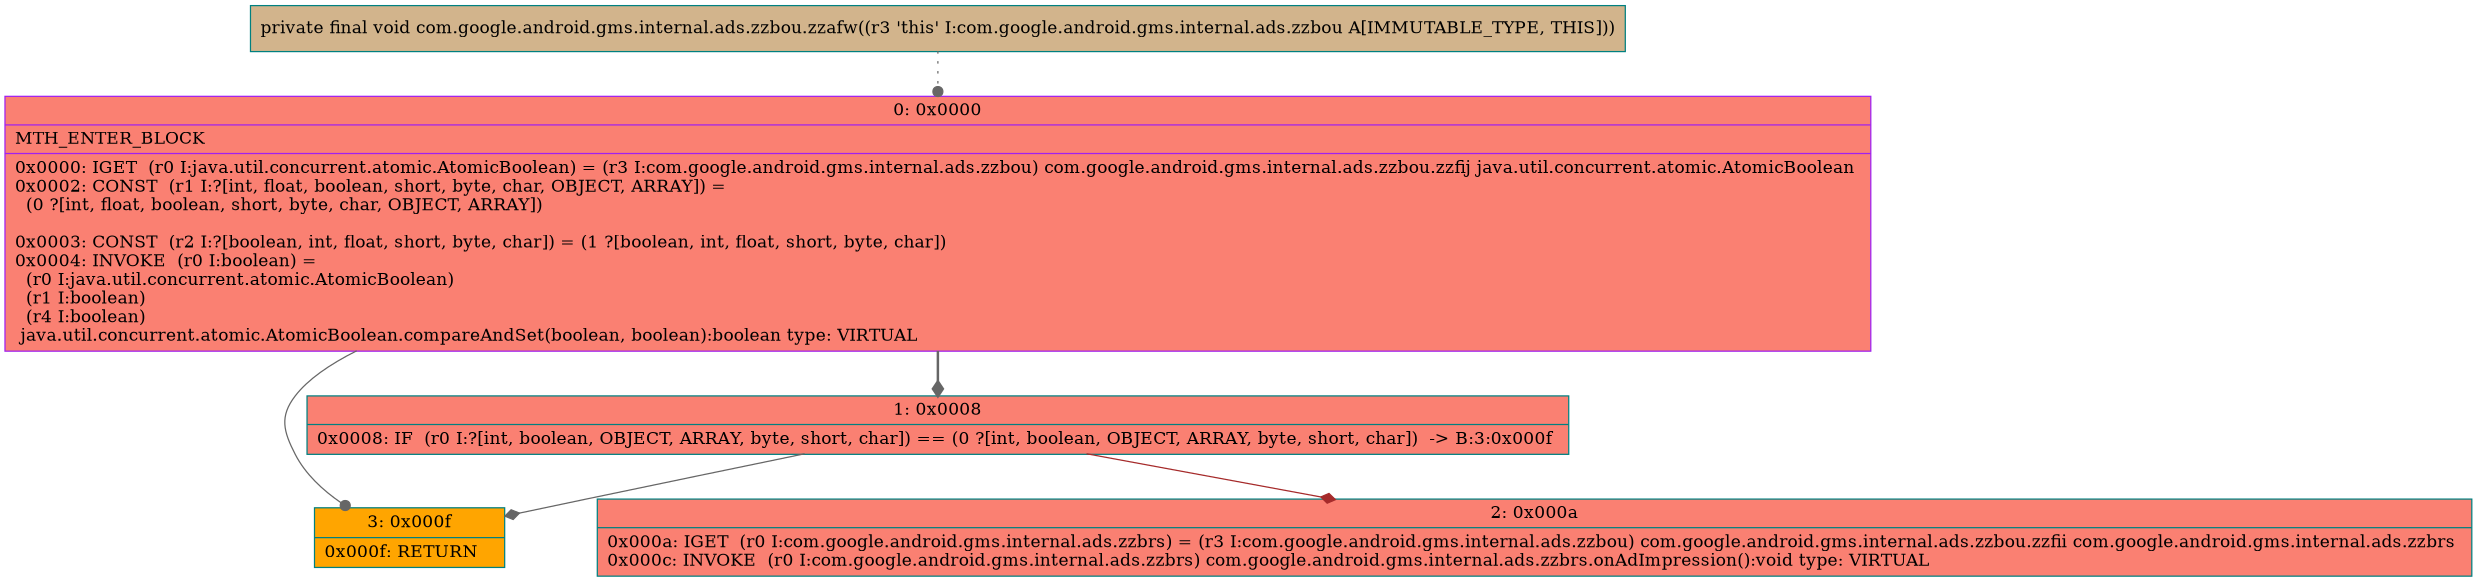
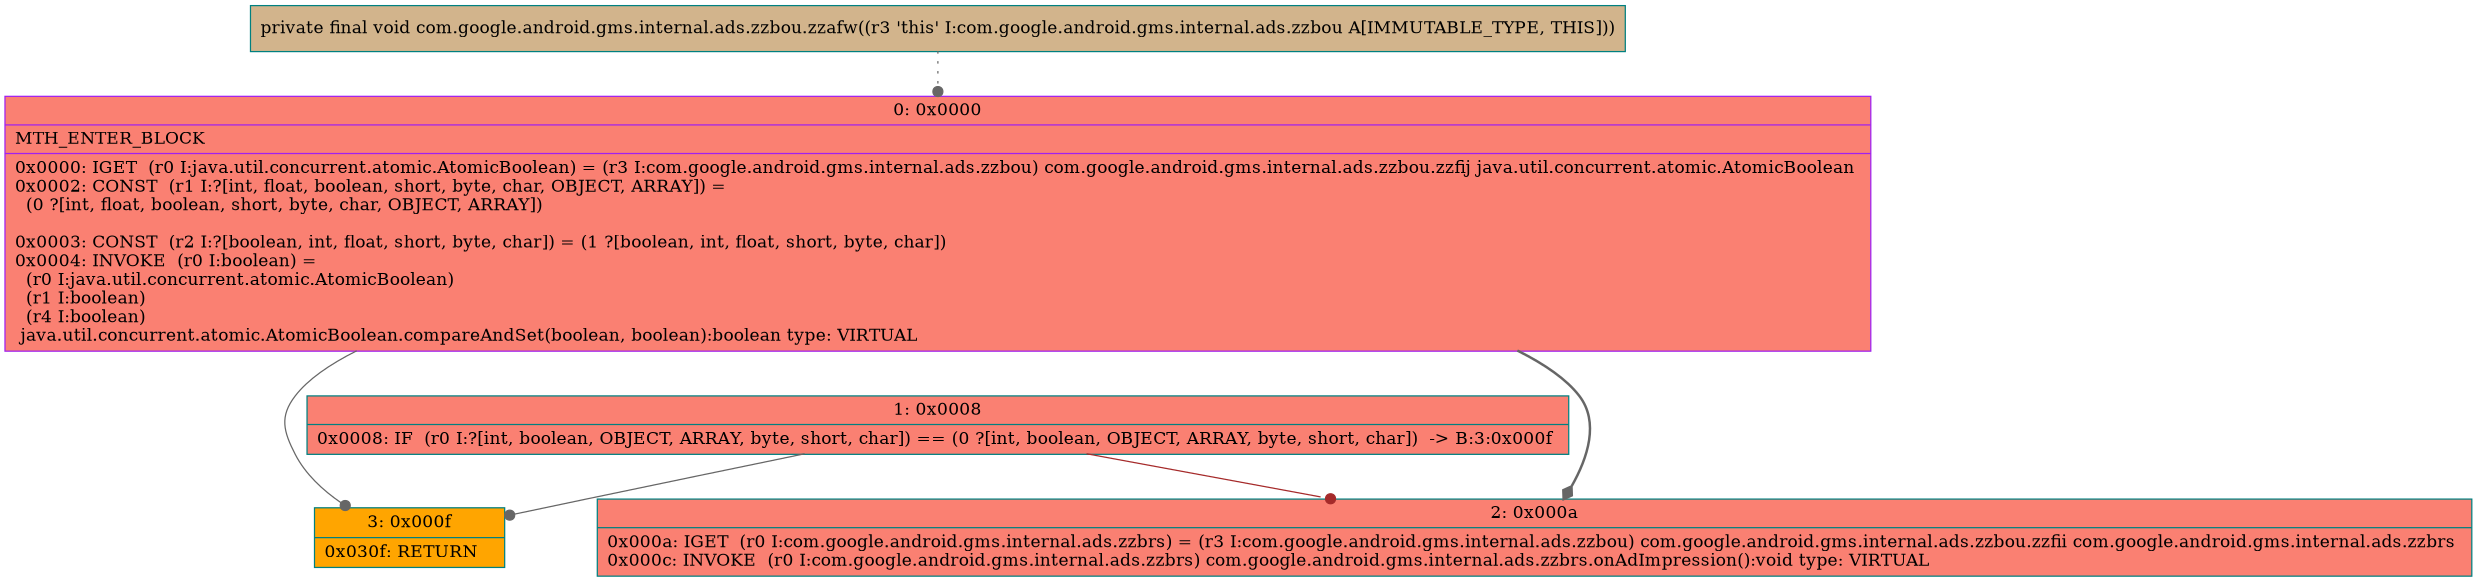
(938, 366) -> (1584, 404)
(1204, 475) -> (1204, 475)
(660, 484) -> (660, 484)
(410, 552) -> (410, 552)
